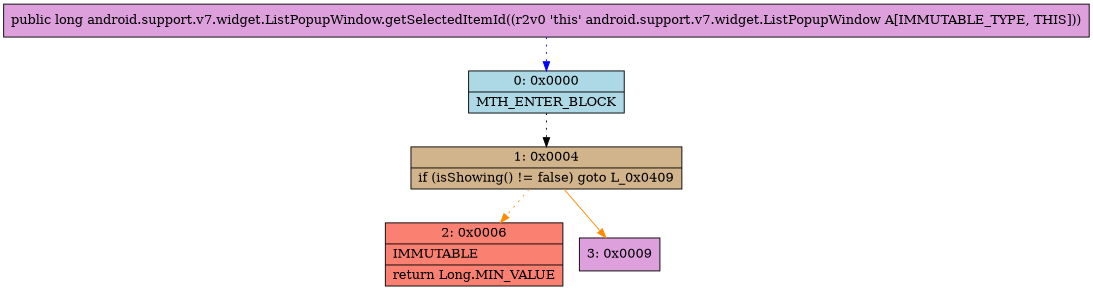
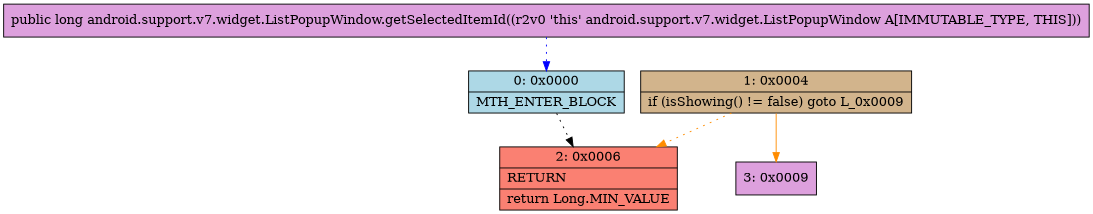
(546, 125) -> (563, 126)
(546, 178) -> (776, 102)
(436, 254) -> (537, 178)
